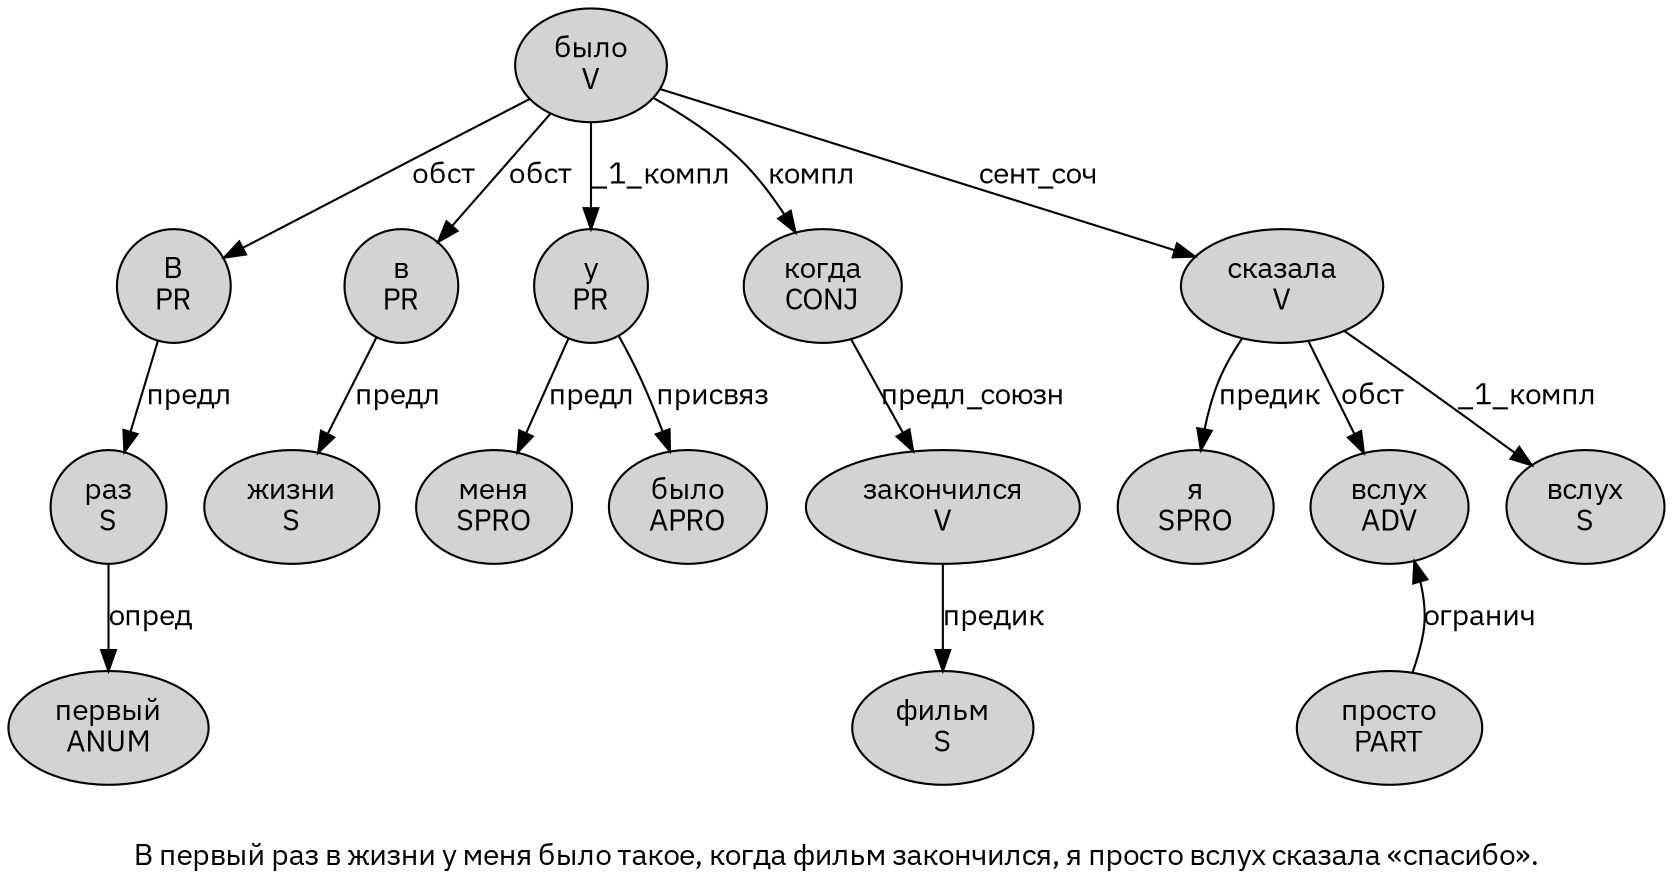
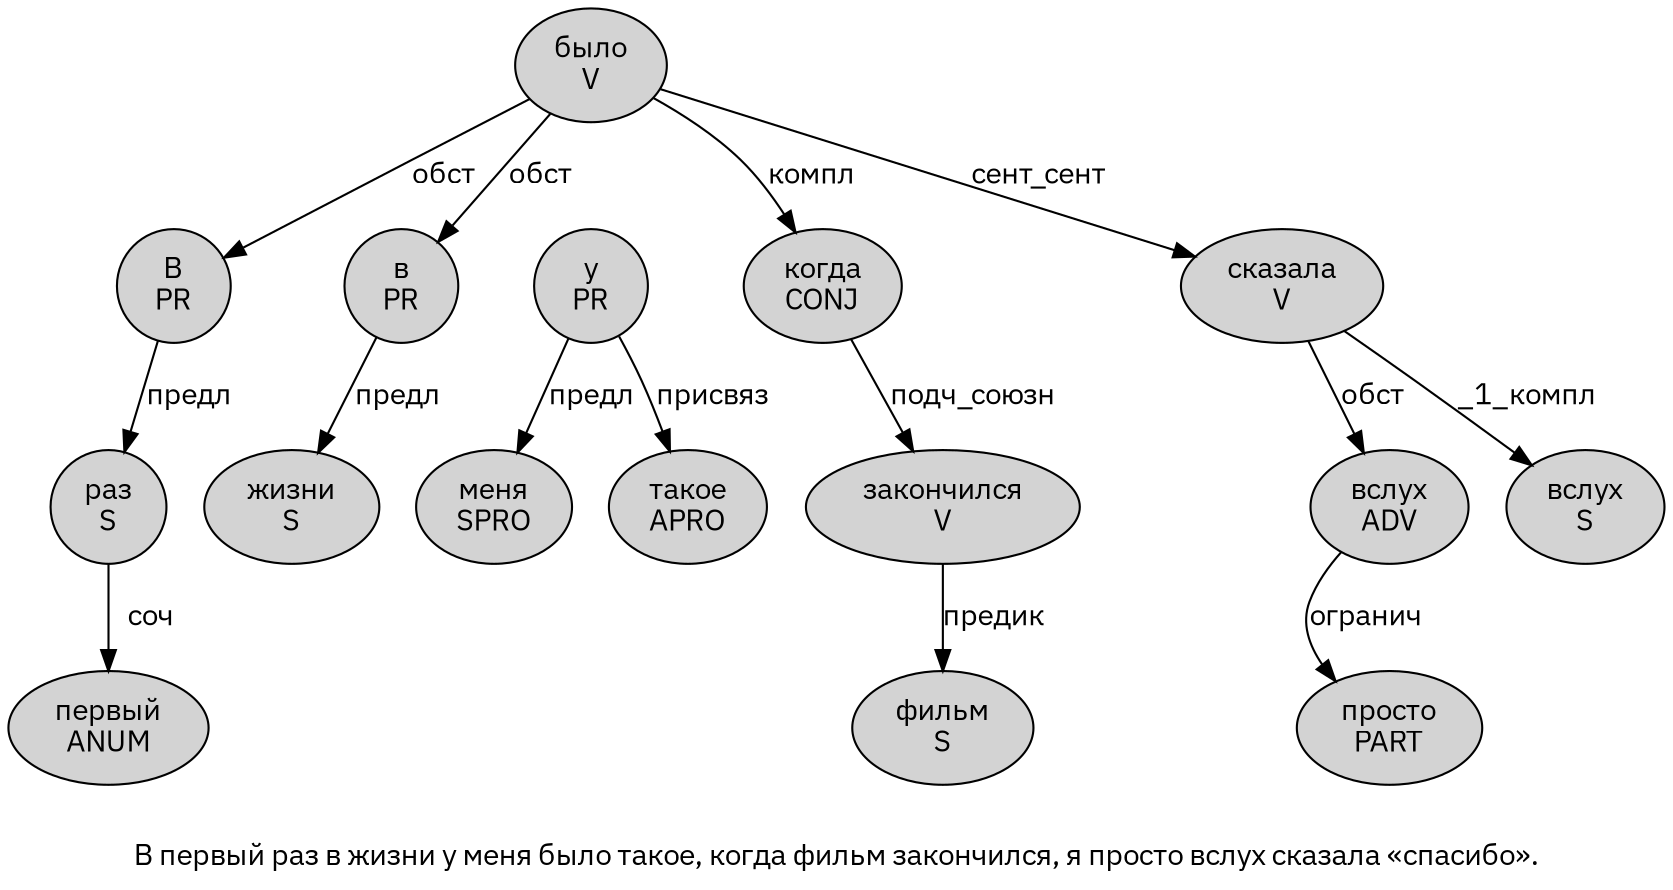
(591, 165) -> none
(1039, 176) -> (1039, 176)
(973, 396) -> (973, 396)
(688, 507) -> (688, 507)
(1196, 507) -> none
(151, 618) -> (151, 618)
(1424, 628) -> (1309, 605)
